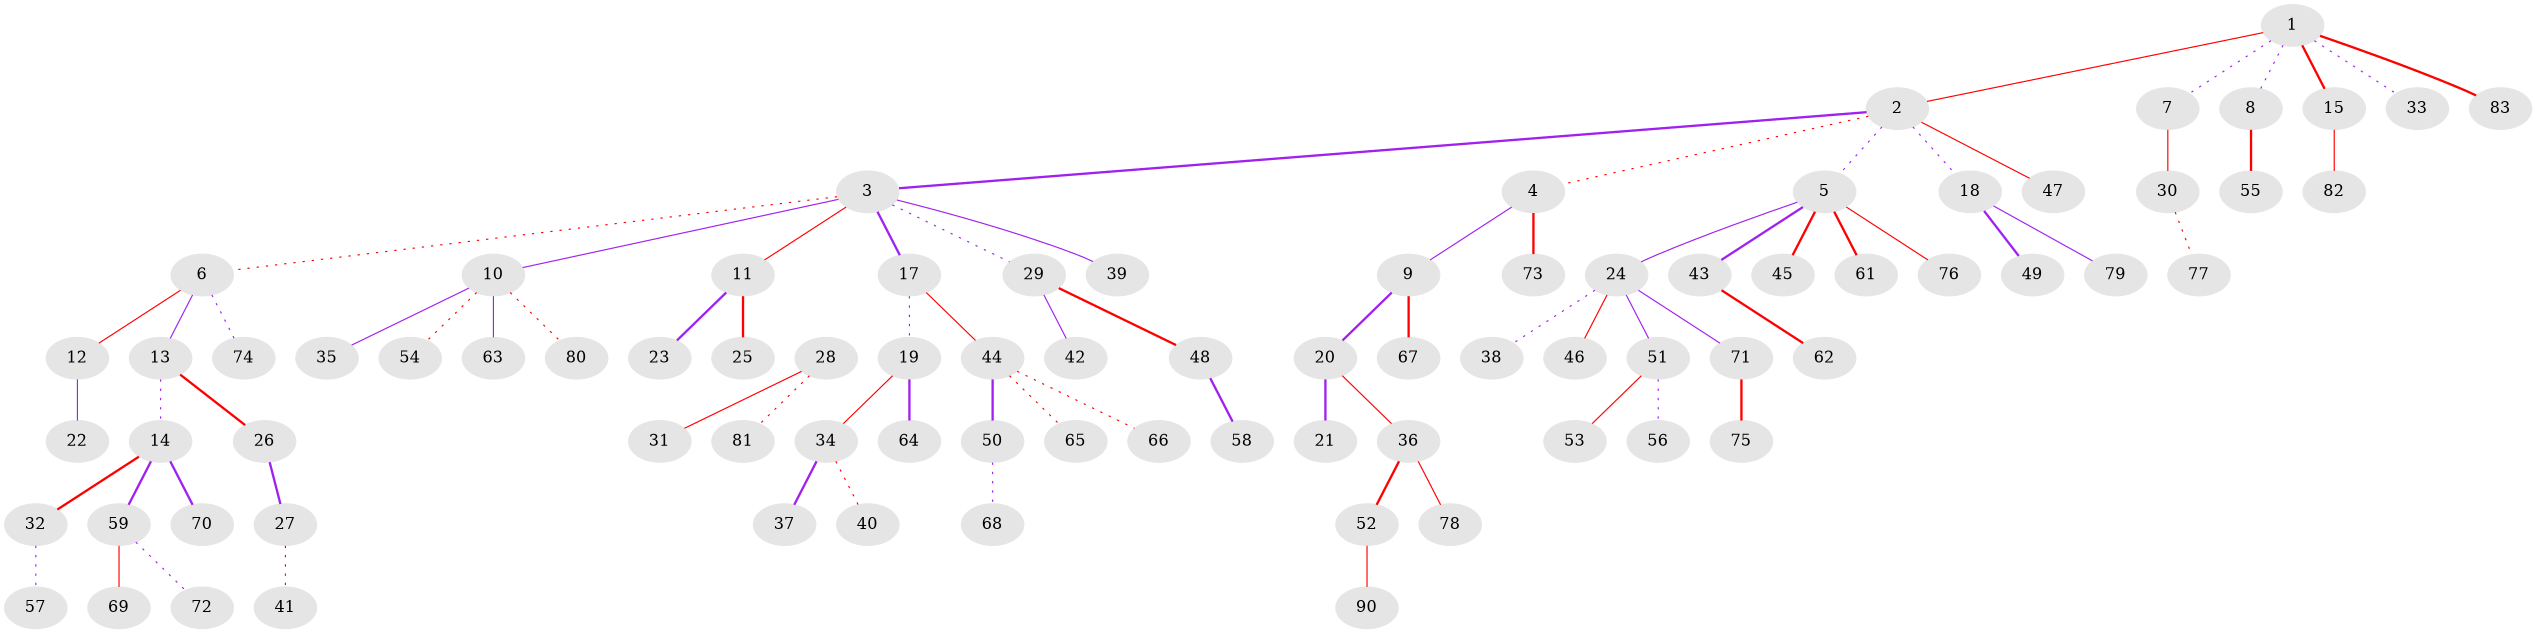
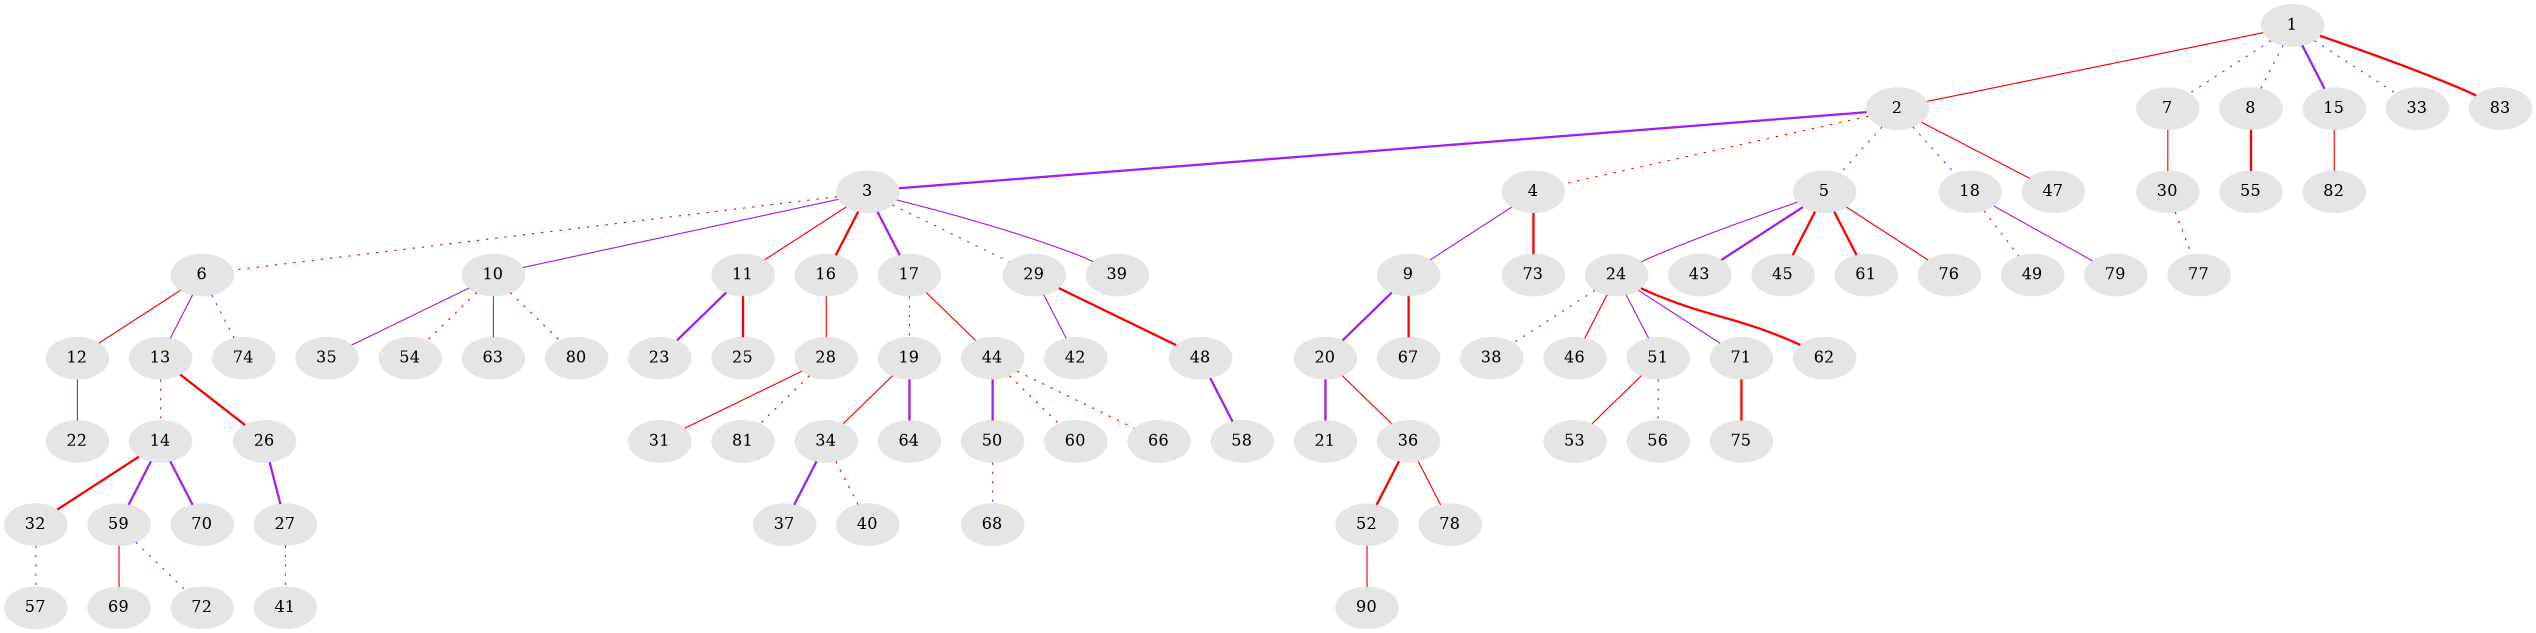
(2313, 67) -> (2313, 67)
(2001, 233) -> (2001, 233)
none -> (826, 275)
(1762, 317) -> (1721, 317)
(1076, 441) -> (1076, 441)
(285, 566) -> (285, 566)
